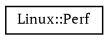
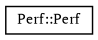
(54, 20) -> (49, 20)
